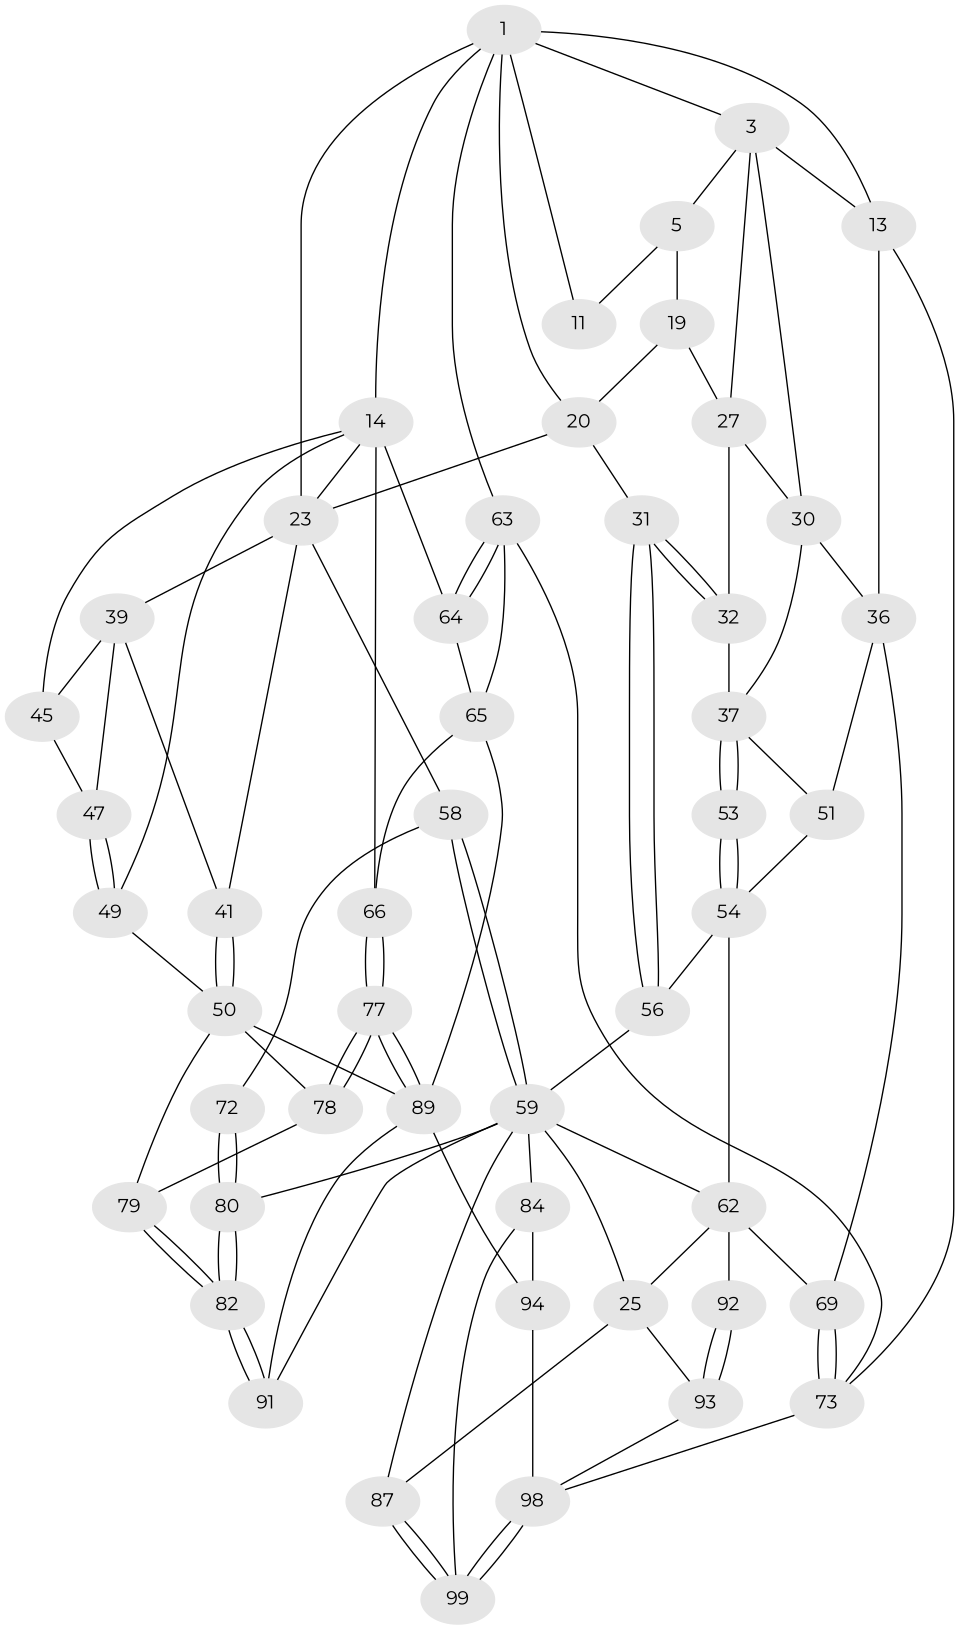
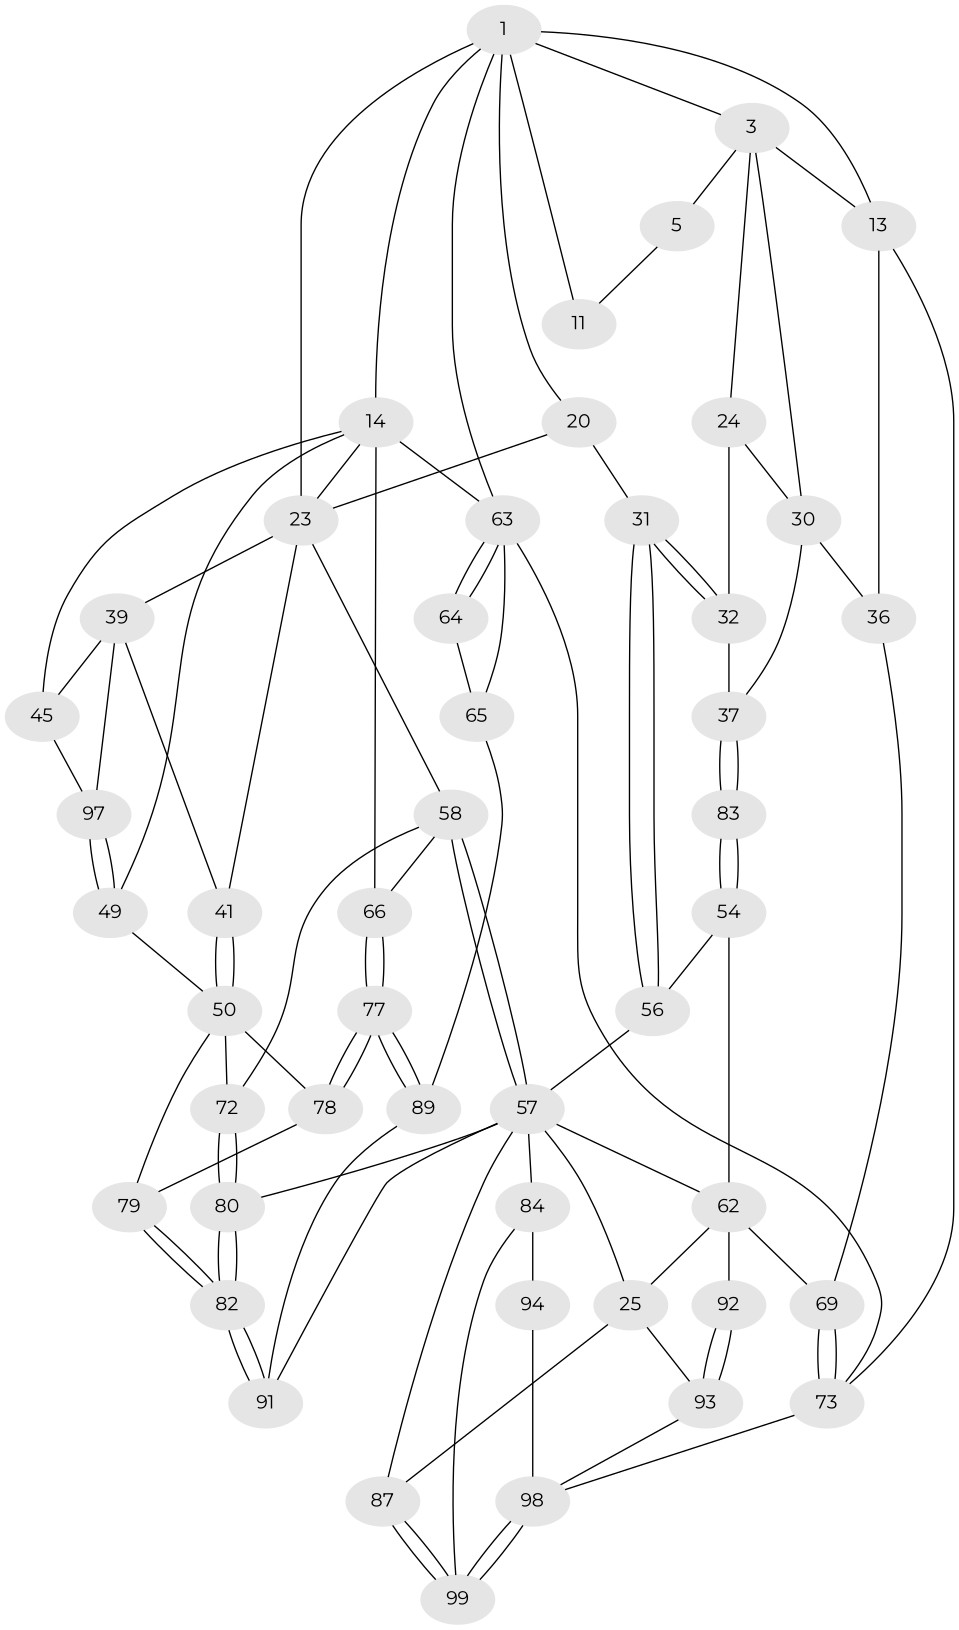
(677, 324) -> none
(729, 422) -> (729, 422)
(413, 520) -> (432, 466)
(396, 802) -> (413, 864)
(94, 815) -> (94, 815)
(729, 815) -> (729, 815)
(827, 815) -> none
(324, 1060) -> (226, 1060)
(527, 1109) -> (527, 1109)
(466, 1199) -> none
